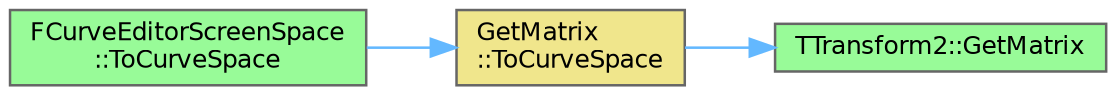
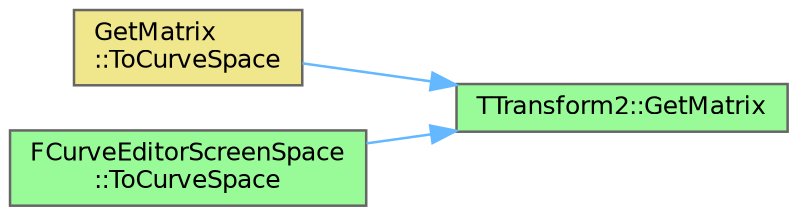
(399, 48) -> (399, 139)
